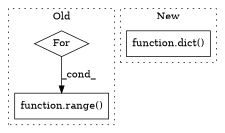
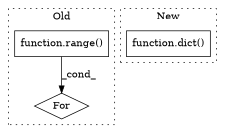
(62, 71) -> (62, 71)
